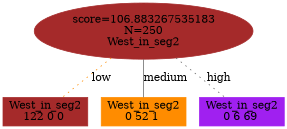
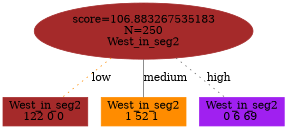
(144, 112) -> (144, 112)
